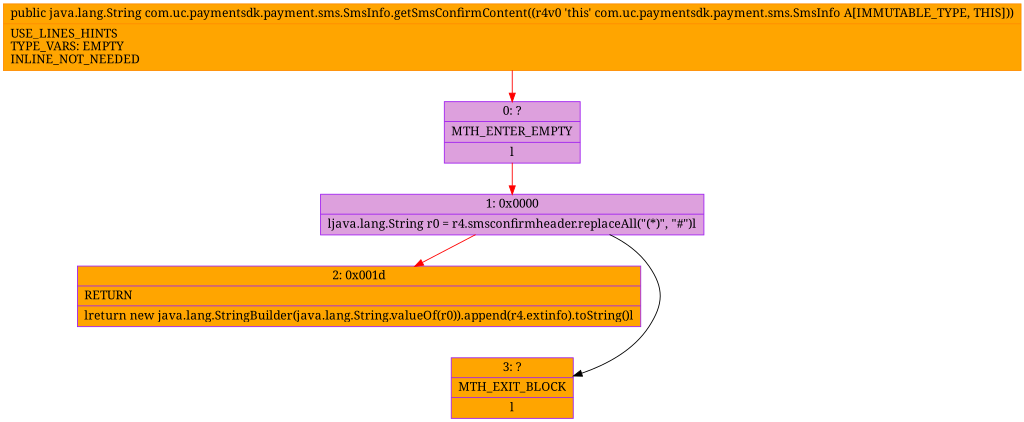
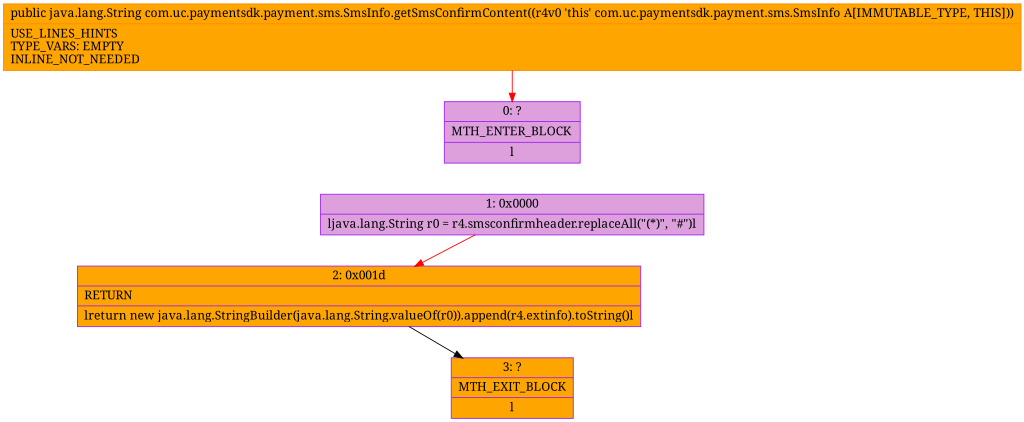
(512, 132) -> (511, 132)
(512, 174) -> none
(657, 312) -> (432, 340)
